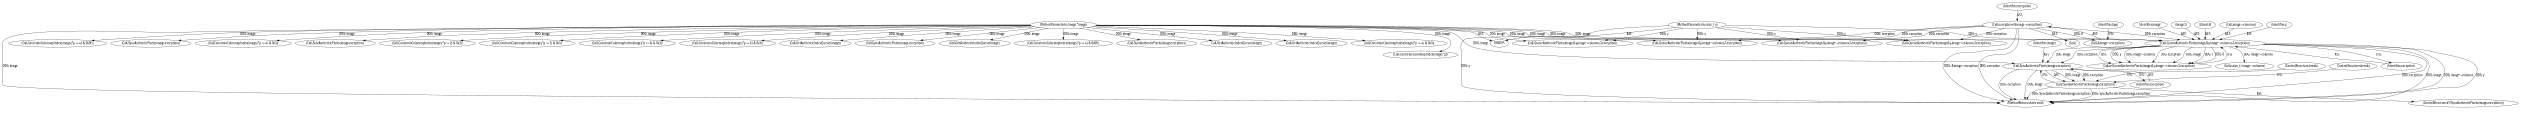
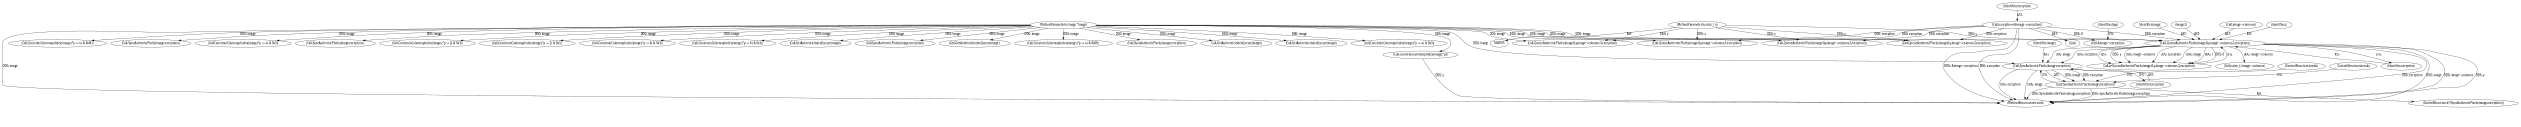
(2205, 25) -> none
(1294, 27) -> none
(2077, 31) -> none
(1603, 96) -> (1628, 101)
